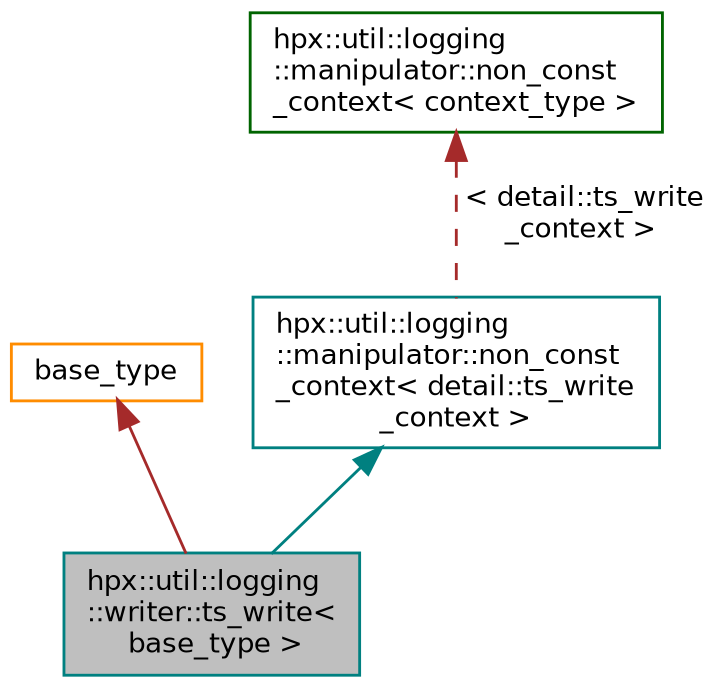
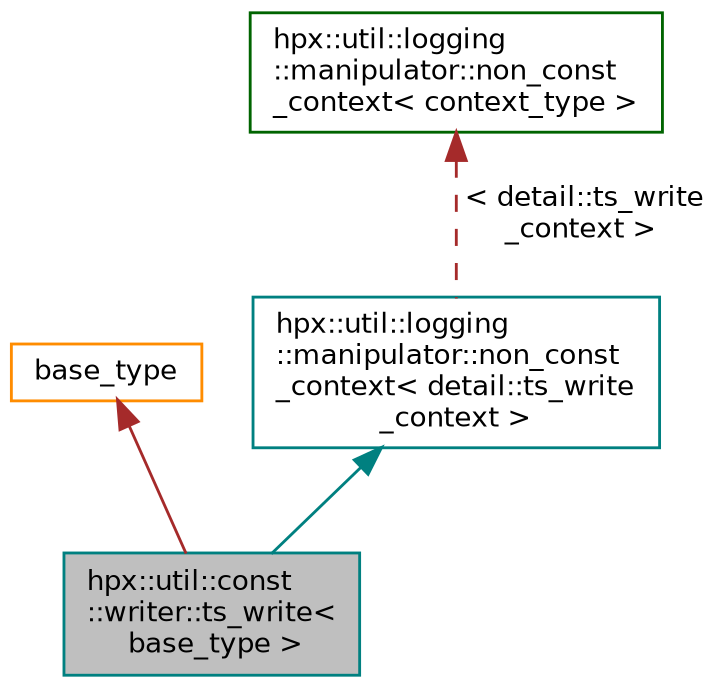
(212, 614) -> (212, 614)
